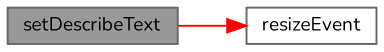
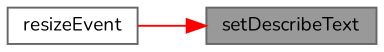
(202, 26) -> (162, 26)
